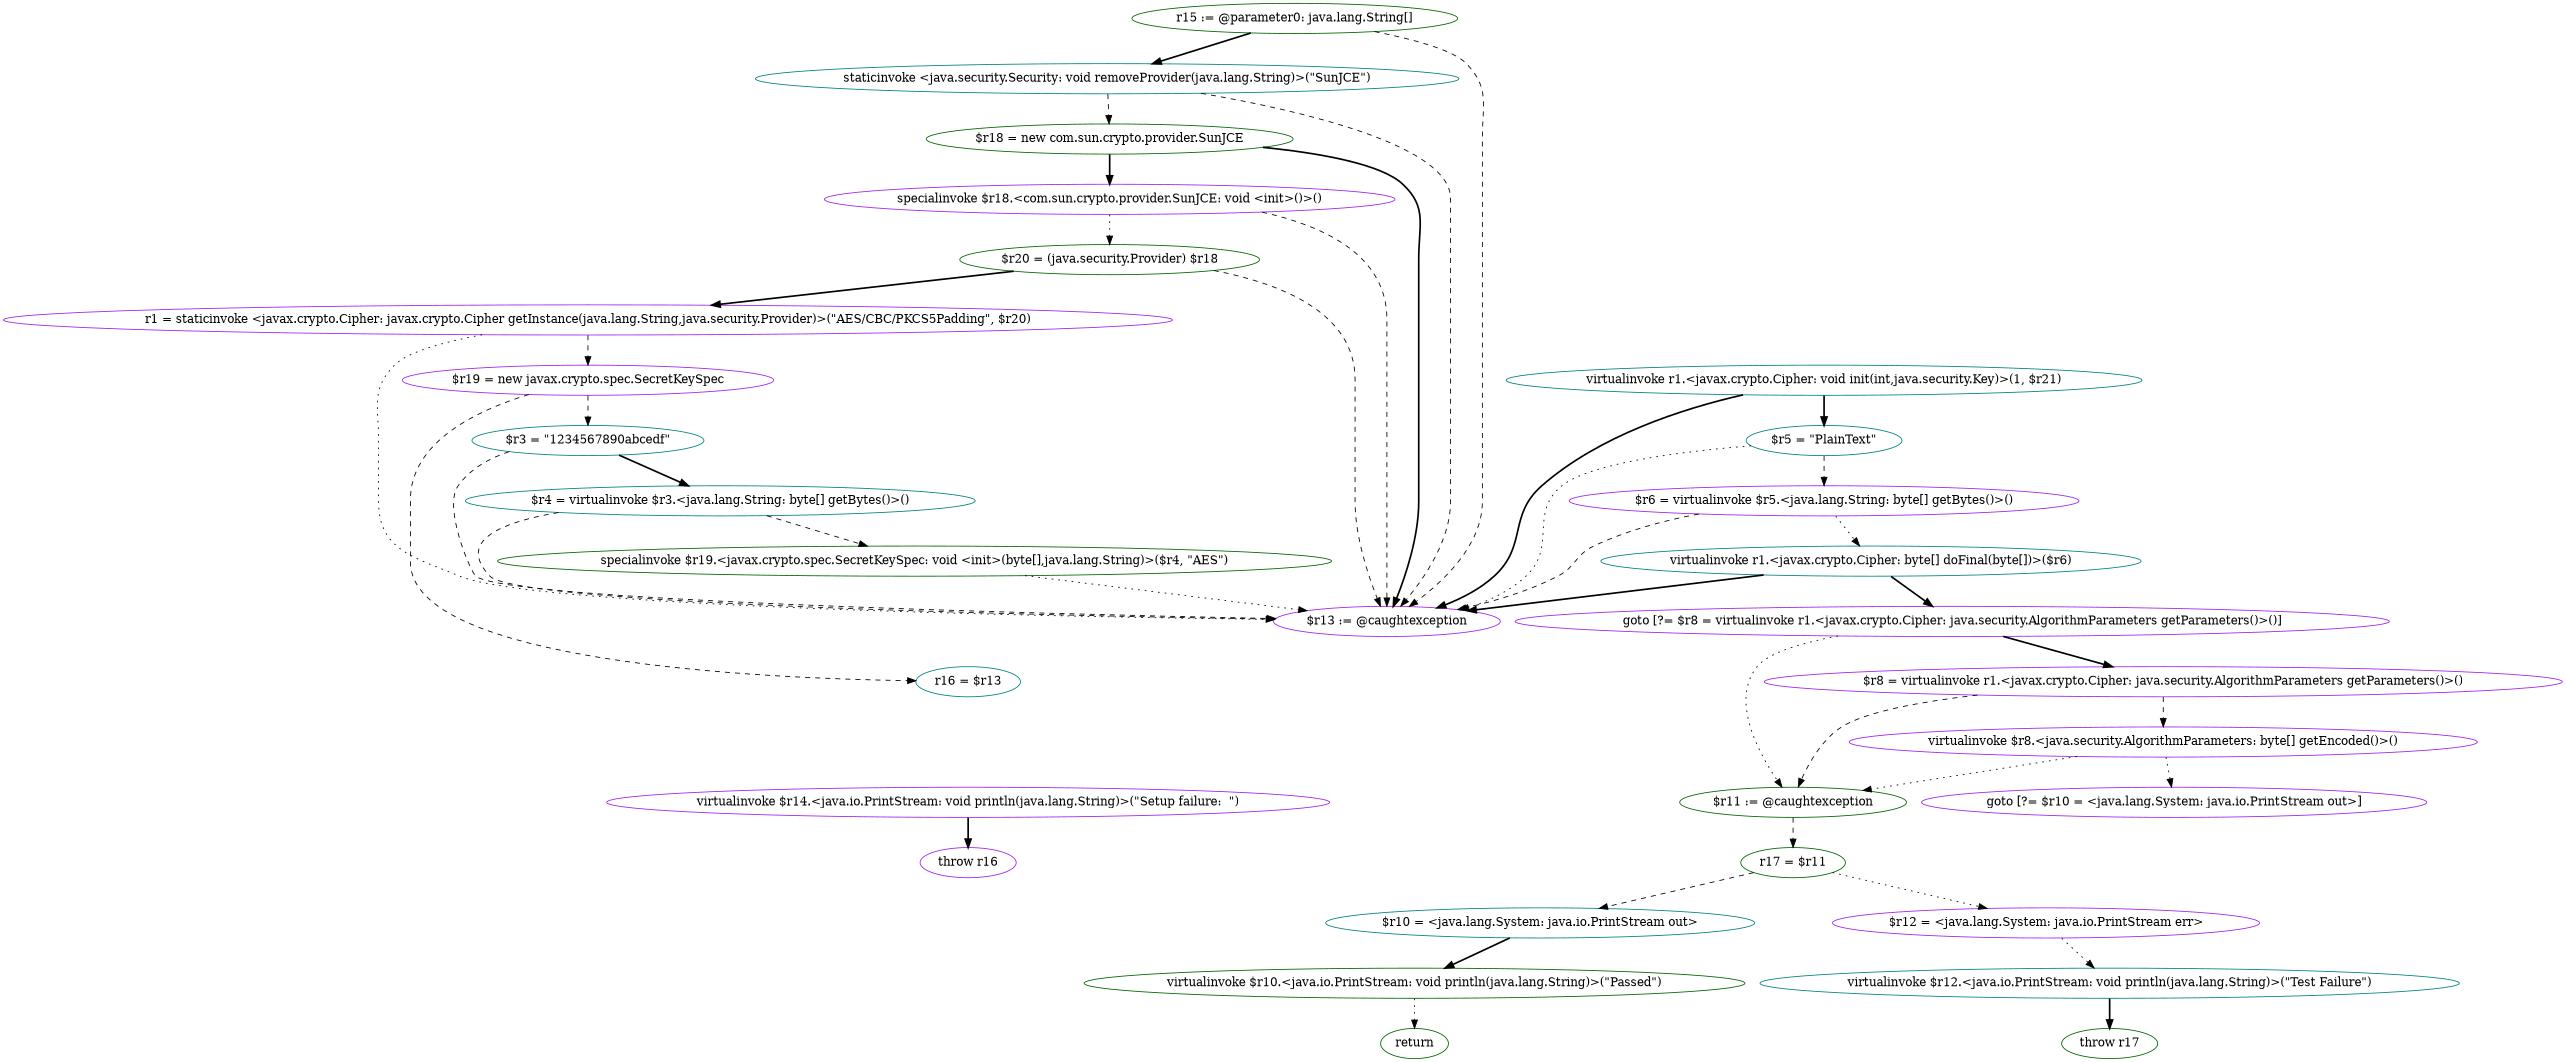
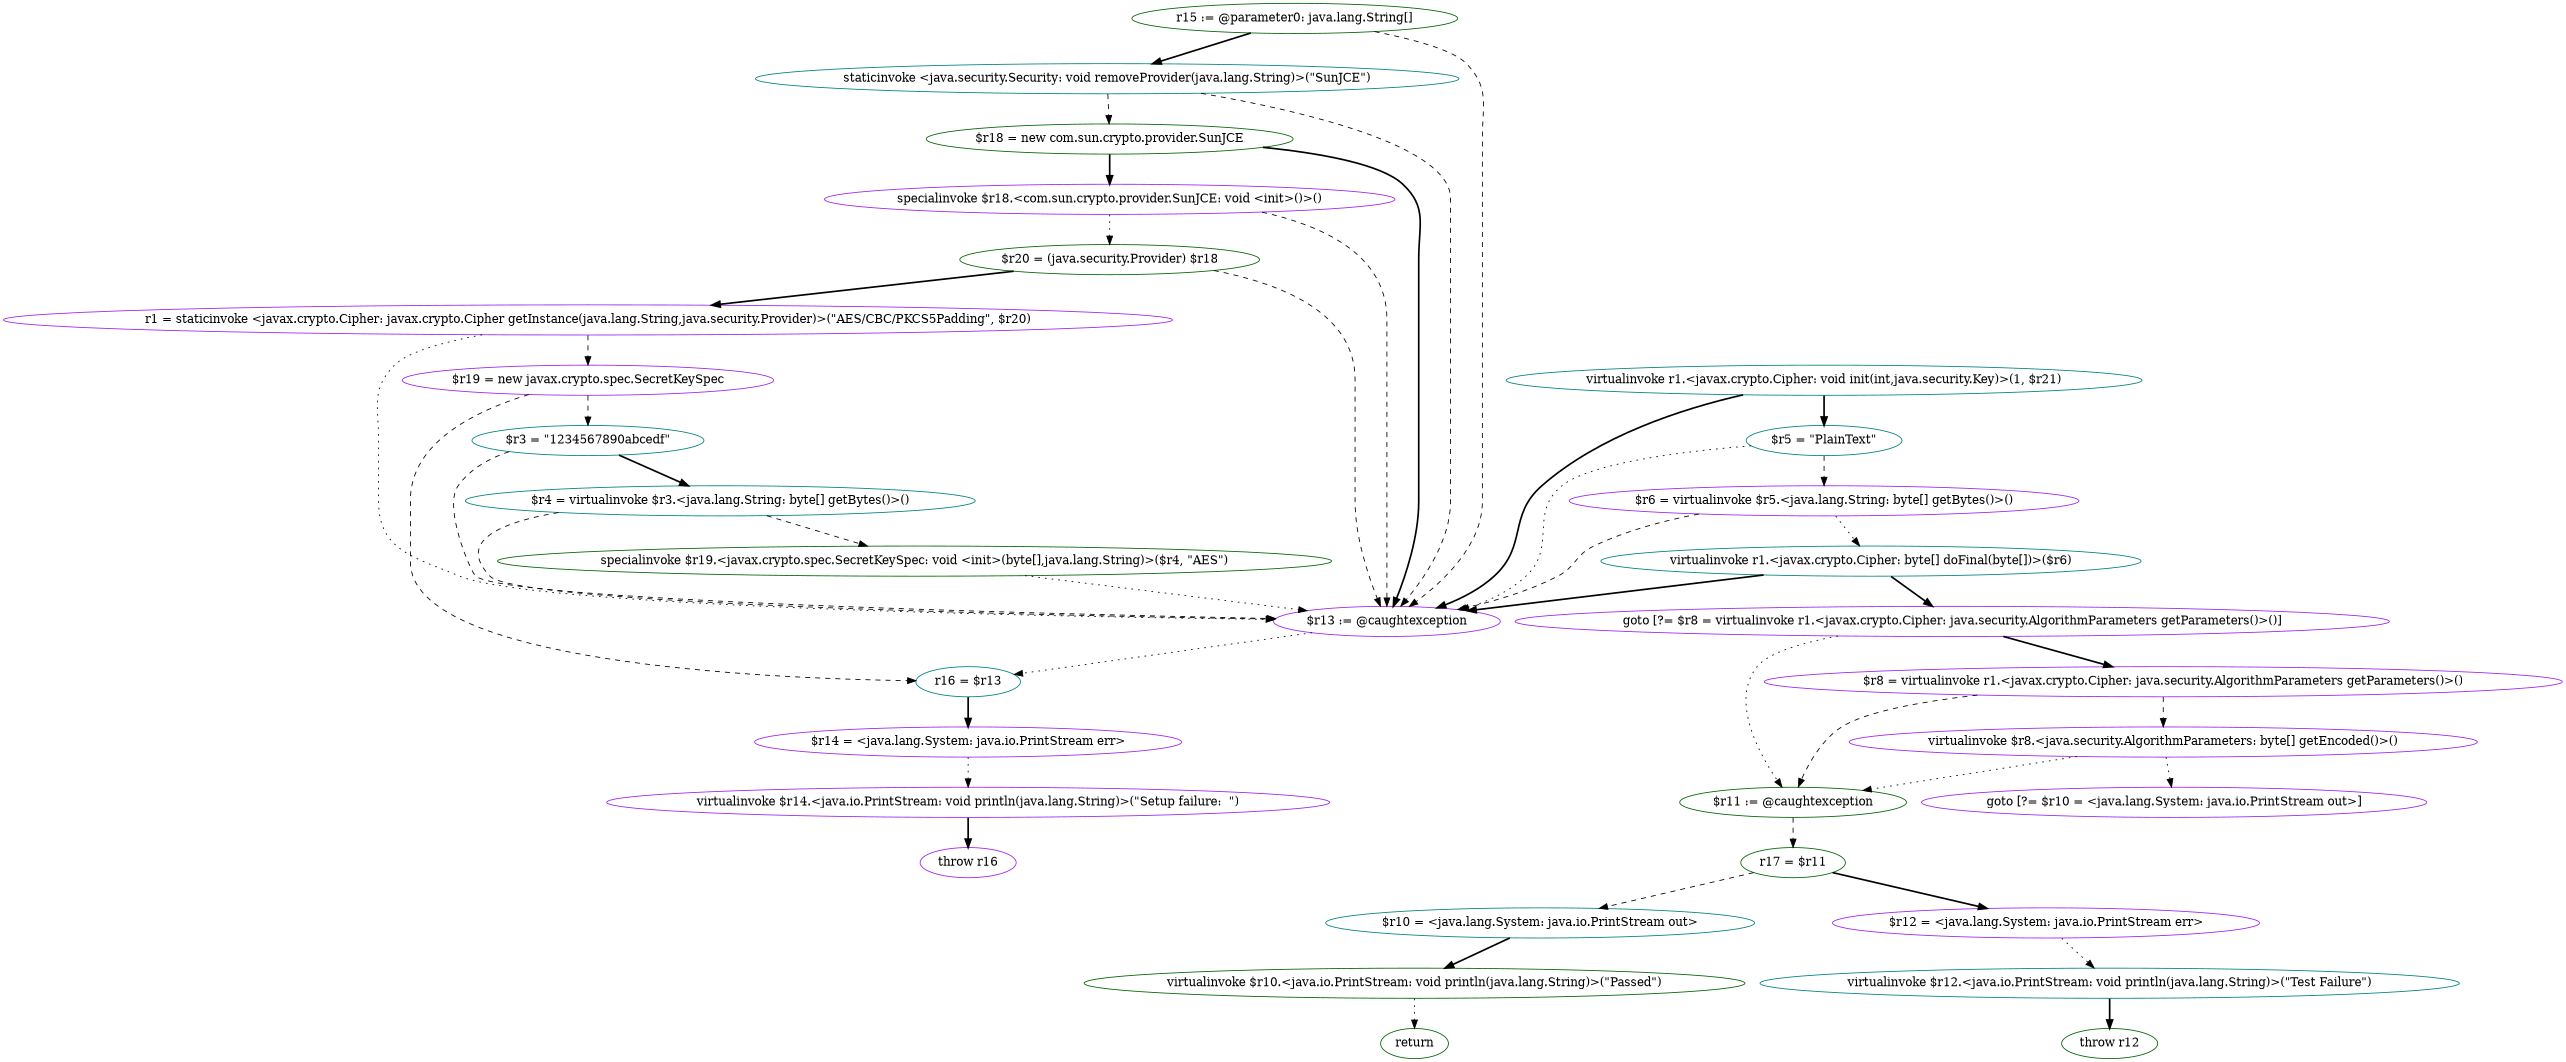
none -> (1167, 653)
none -> (968, 742)
(1906, 890) -> (1906, 890)
(2110, 1044) -> (2110, 1044)
